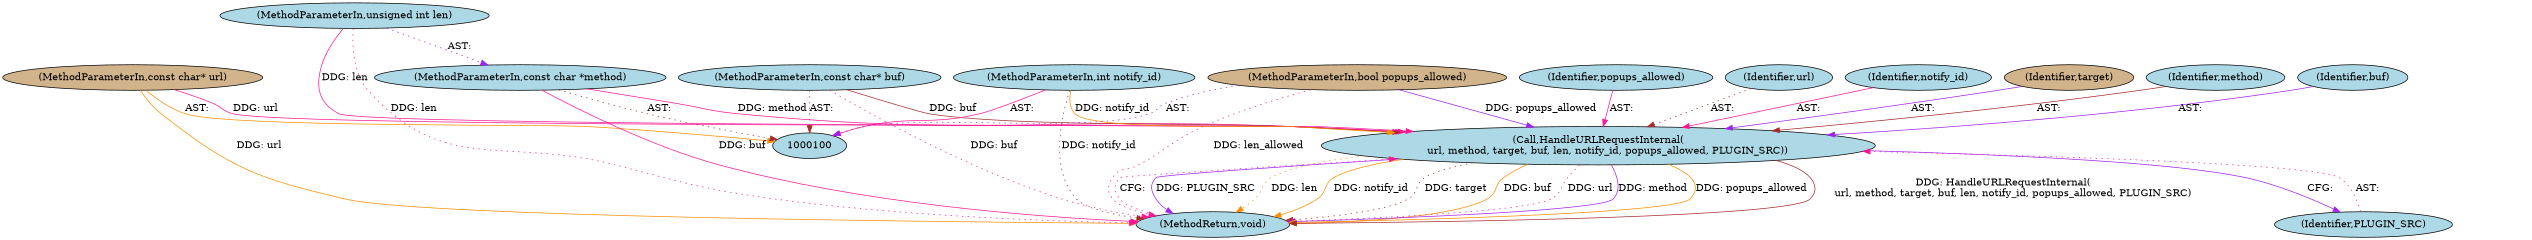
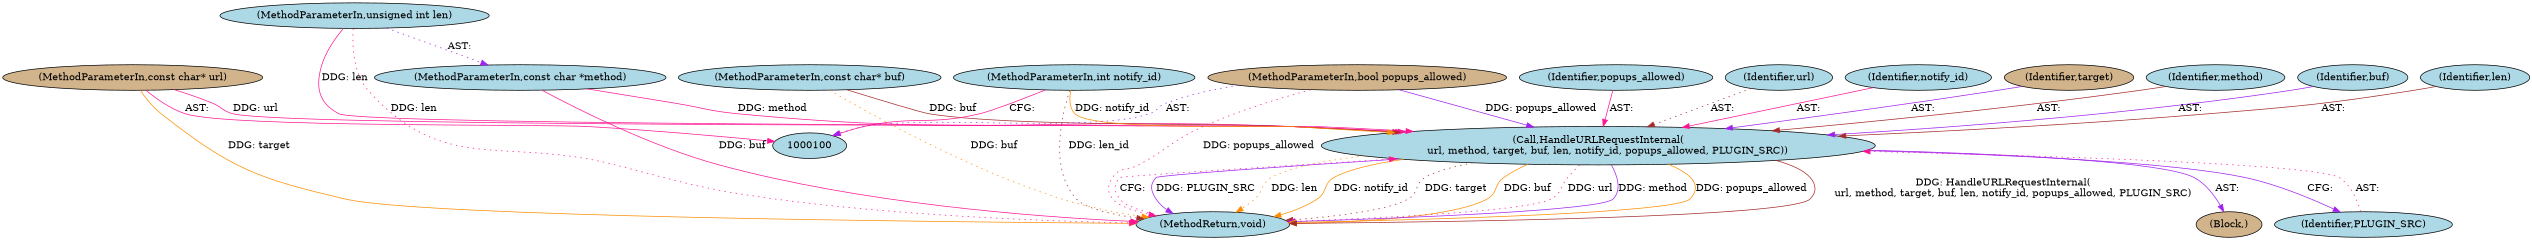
none -> (2475, 78)
(810, 108) -> none
(1024, 108) -> (1024, 108)
(664, 117) -> none
(453, 125) -> (453, 125)
(259, 146) -> (259, 146)
(1099, 146) -> (1099, 146)
(1259, 146) -> (1259, 146)
(980, 168) -> (980, 168)
none -> (2229, 225)
